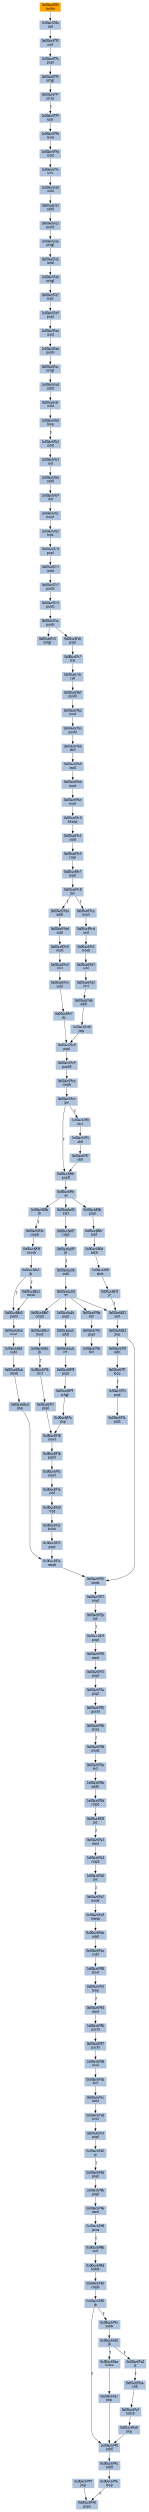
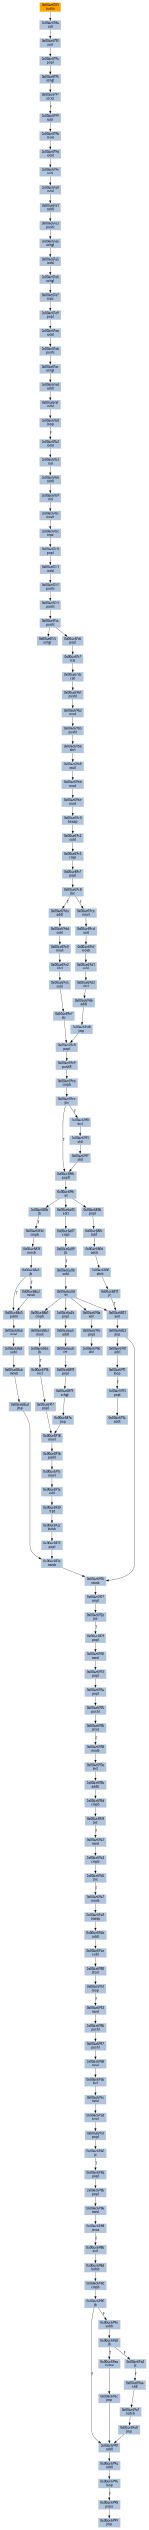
(85, 2493) -> (109, 2512)
